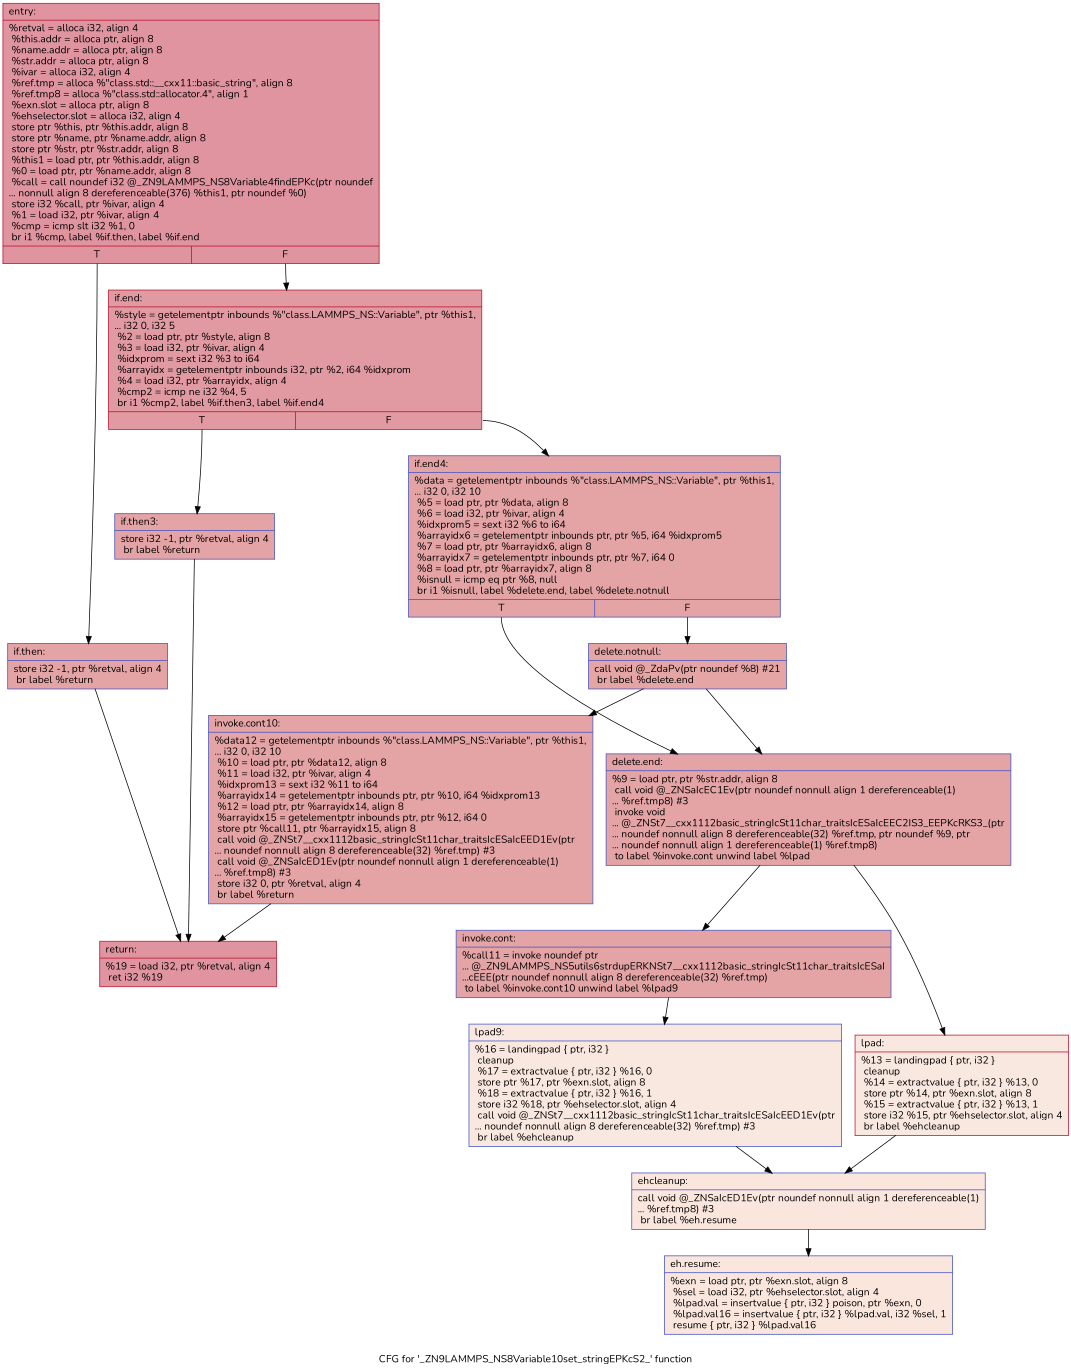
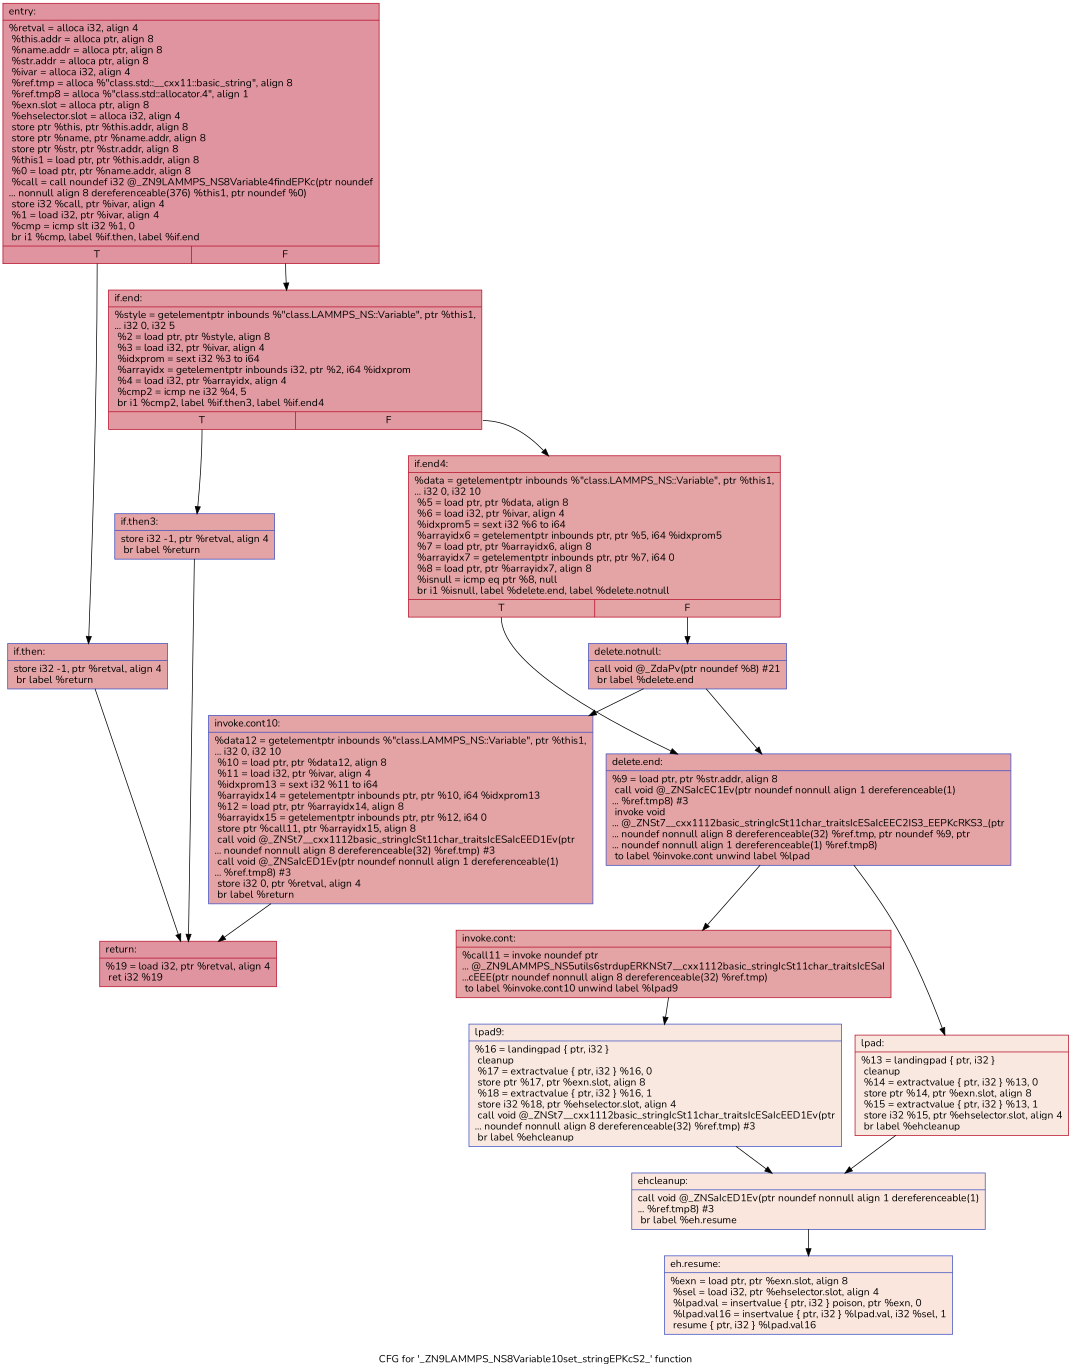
(594, 536) -> (594, 536)
(674, 964) -> (674, 964)
